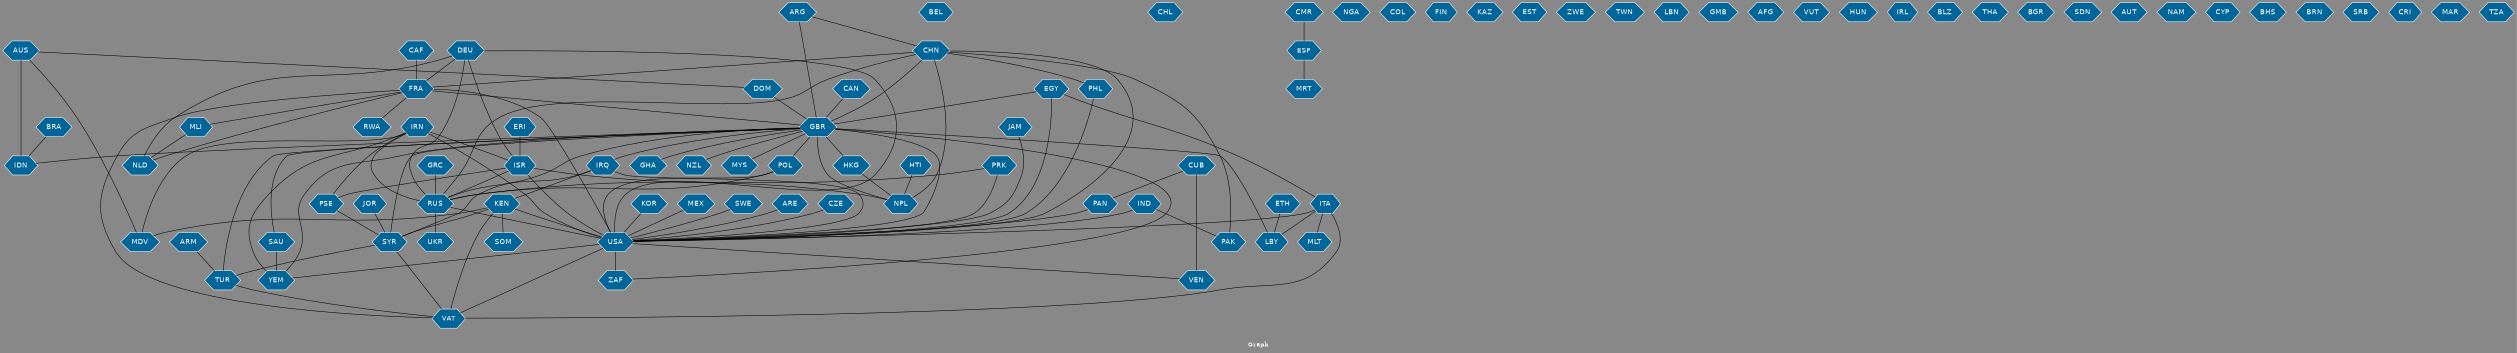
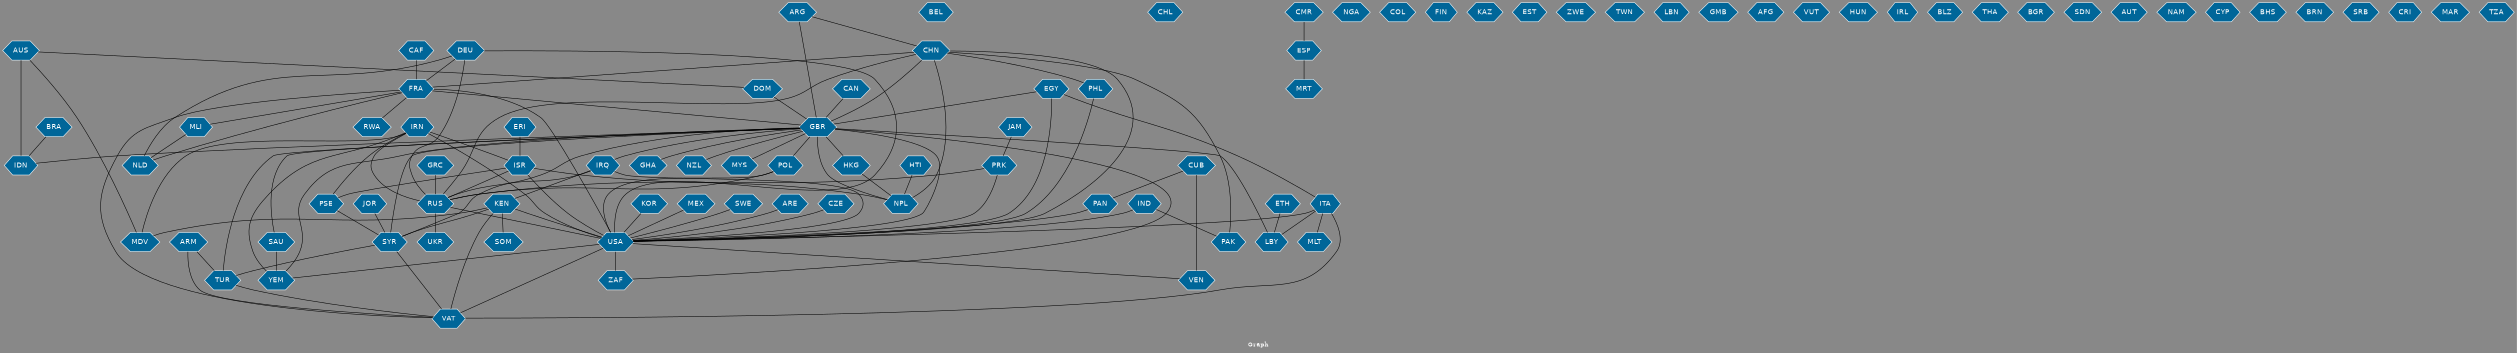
(486, 110) -> none
(969, 219) -> (1008, 144)
none -> (295, 308)
